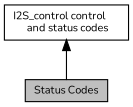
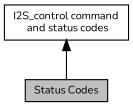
(66, 23) -> (66, 23)
